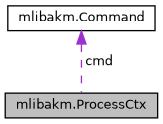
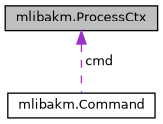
(81, 69) -> (81, 69)
